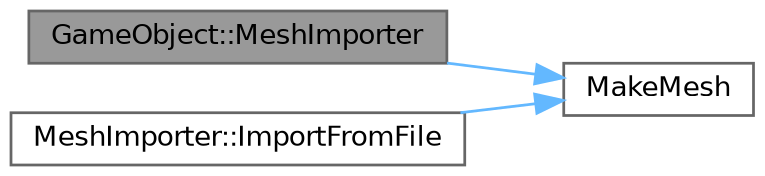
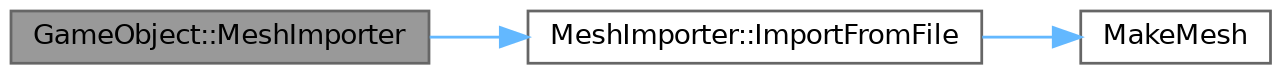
(491, 69) -> (465, 37)
